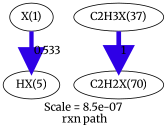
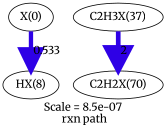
(31, 17) -> (31, 17)
(123, 51) -> (123, 51)
(31, 85) -> (31, 85)
